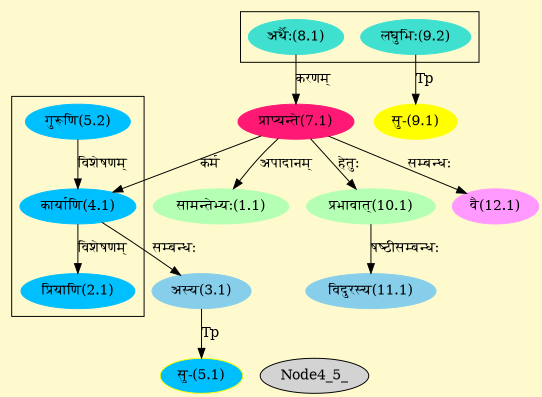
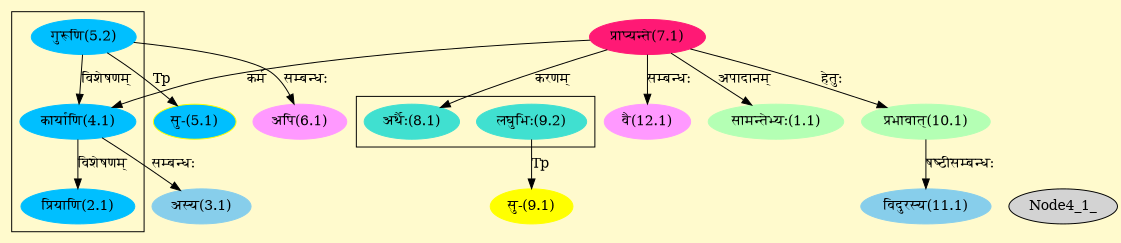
(296, 74) -> (528, 75)
none -> (300, 122)
(202, 329) -> (138, 74)
(314, 376) -> (1063, 206)
